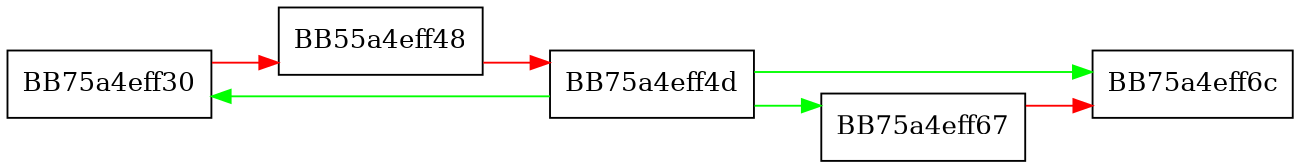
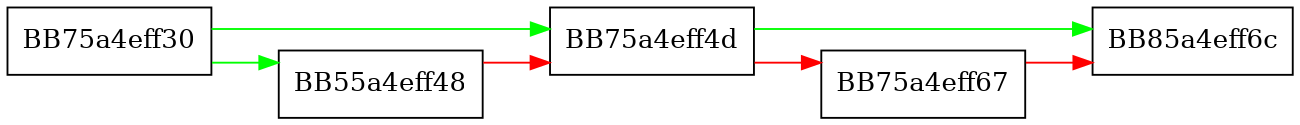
(236, 63) -> (236, 63)
(1193, 84) -> (1193, 41)
(390, 96) -> (371, 29)
(778, 106) -> (778, 63)
